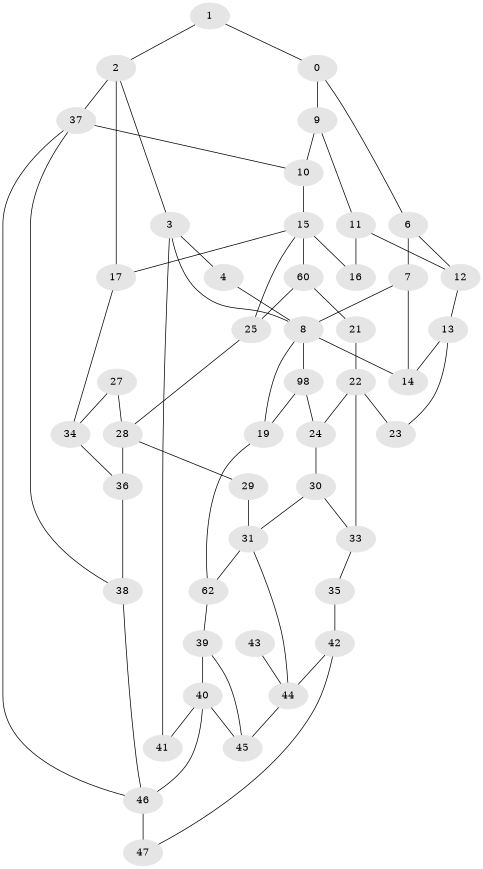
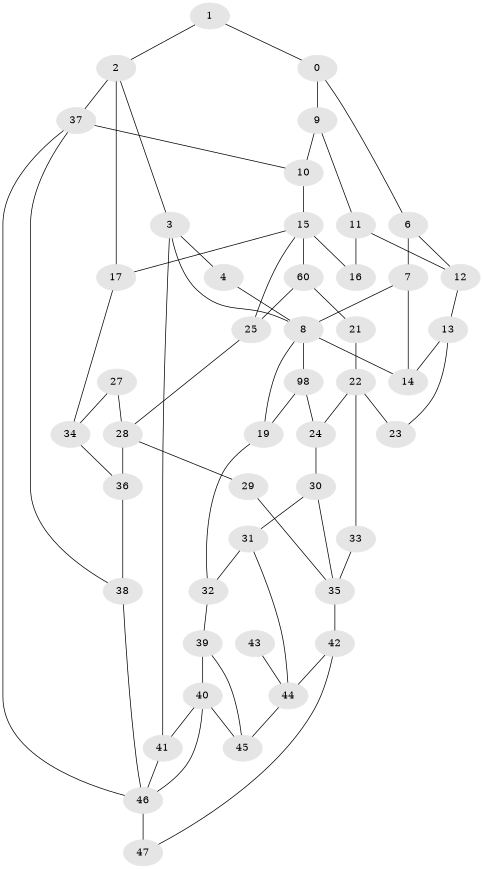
(248, 513) -> (292, 539)
(336, 513) -> (325, 539)
(208, 591) -> (208, 591)
none -> (153, 774)
